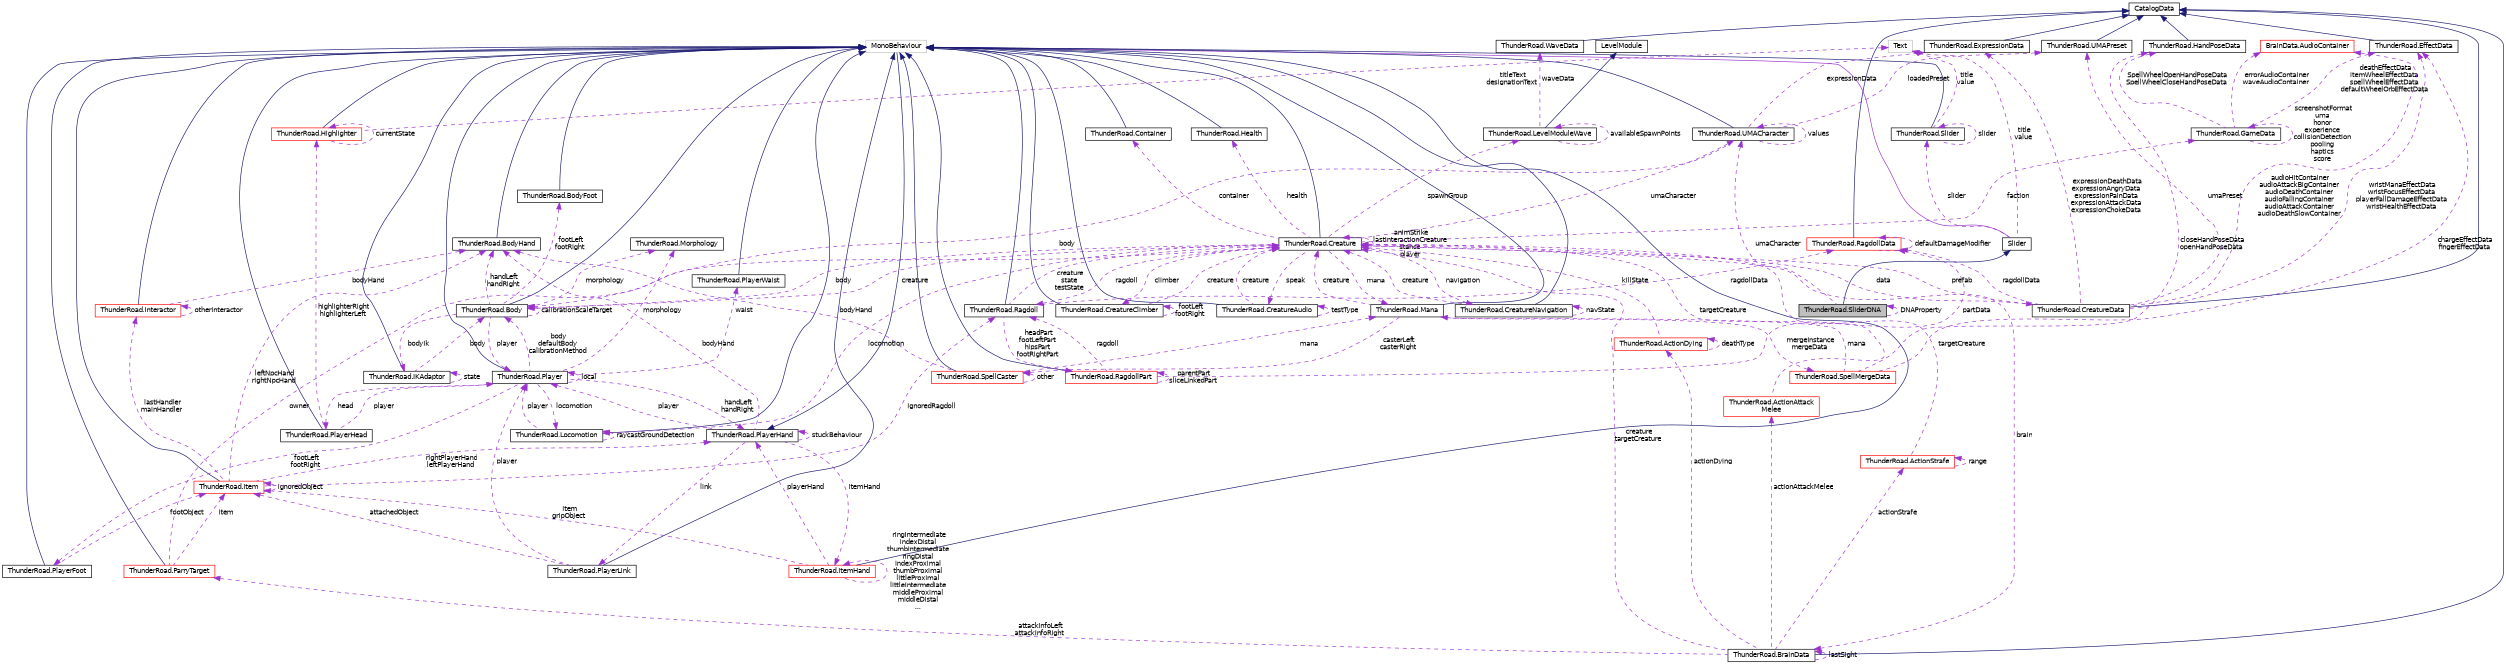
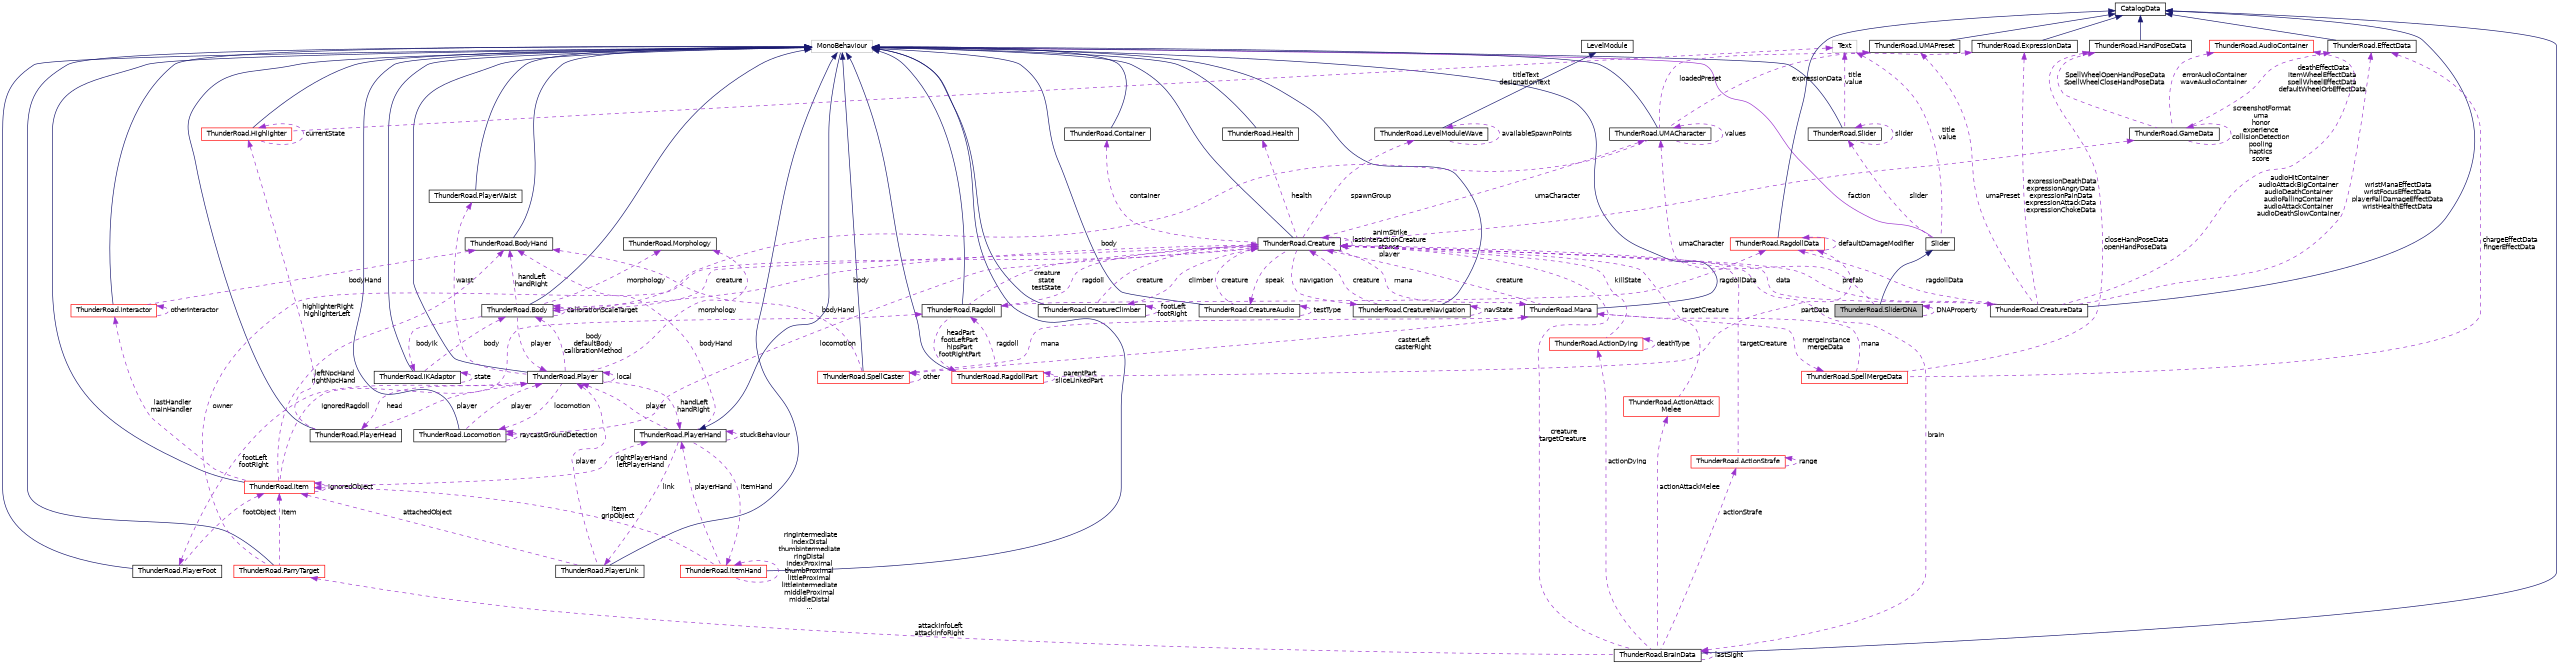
(1540, 46) -> none
(2307, 46) -> (2261, 46)
(560, 196) -> none
